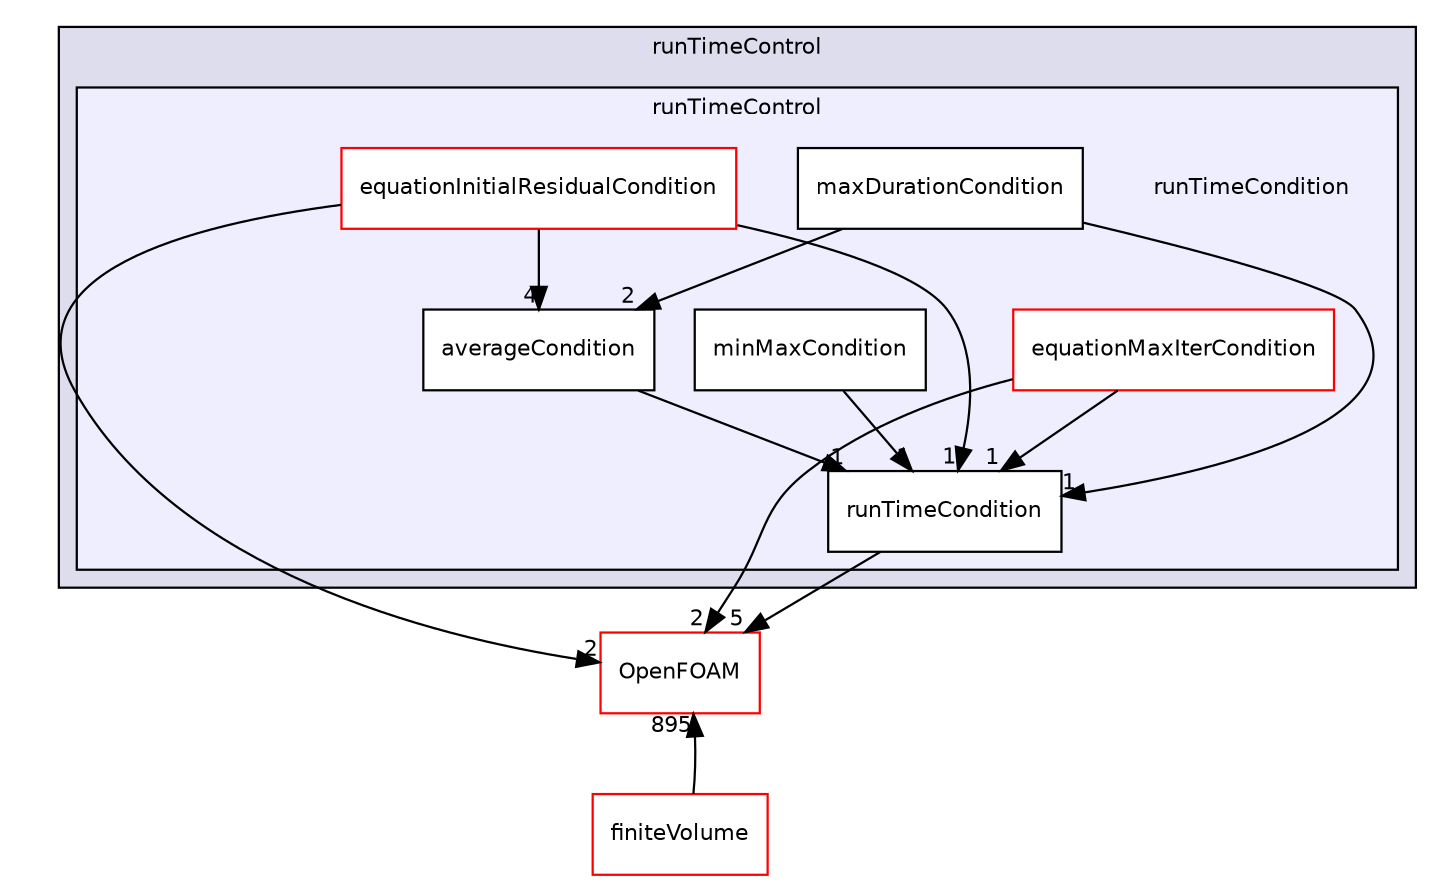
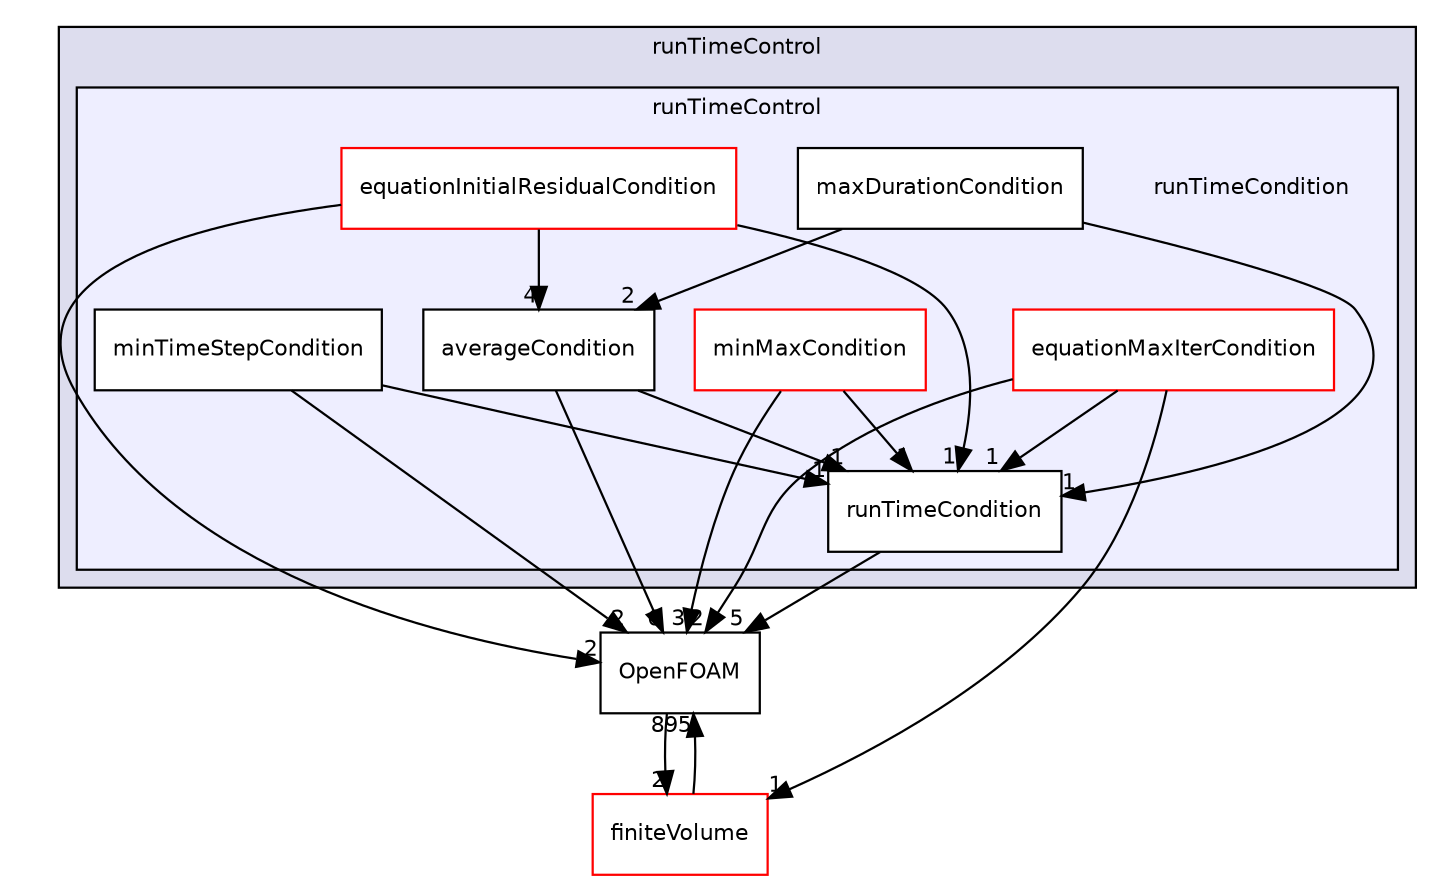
none -> (238, 350)
(810, 350) -> (810, 350)
none -> (724, 495)
none -> (605, 501)
none -> (1032, 638)
(680, 673) -> (680, 673)
none -> (665, 743)
